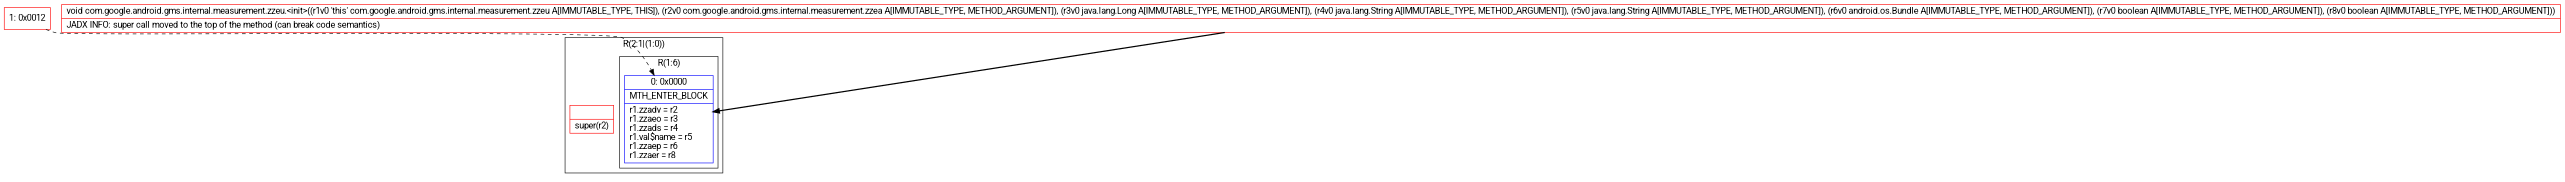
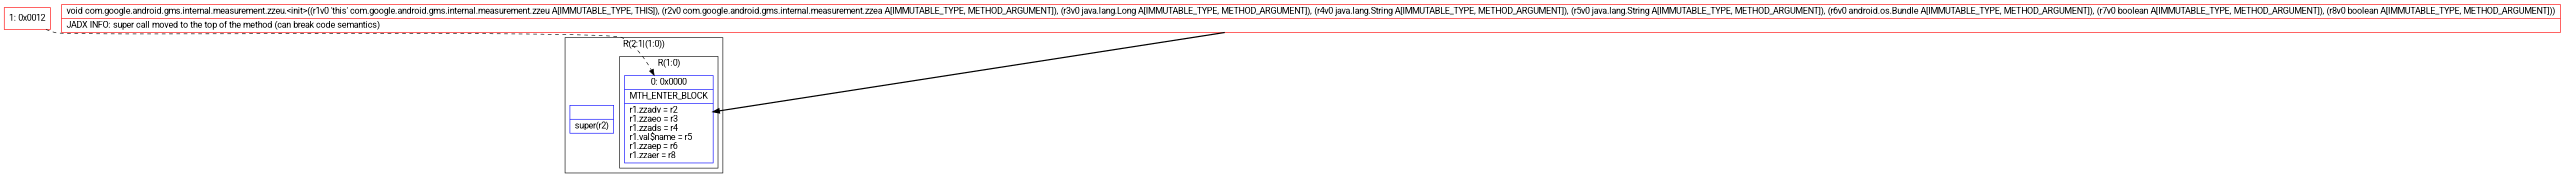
(669, 63) -> (669, 63)
(592, 119) -> (592, 119)
